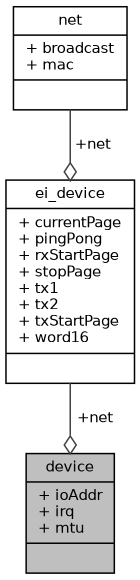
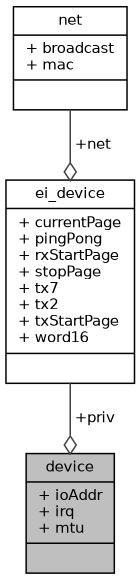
(39, 288) -> (39, 288)
(93, 418) -> (93, 418)
